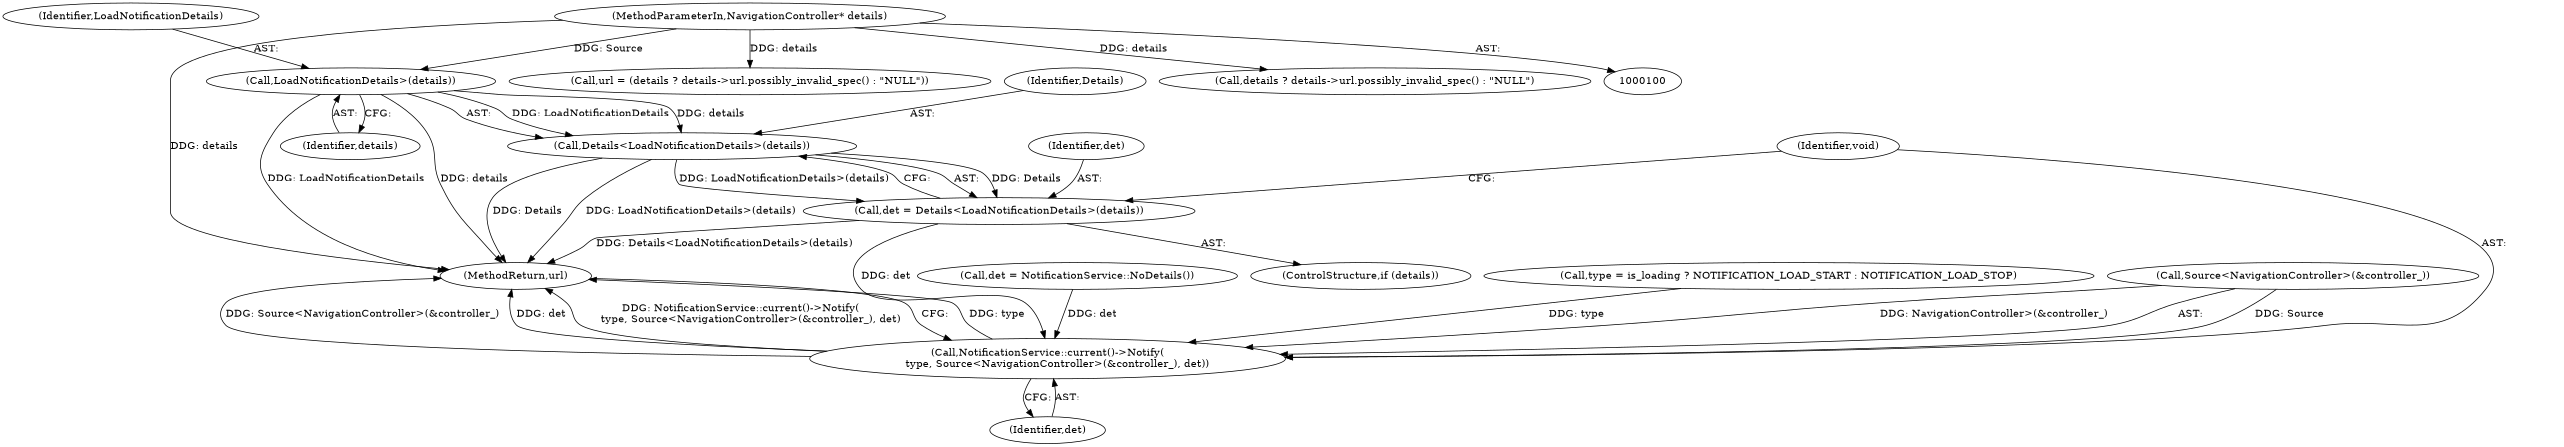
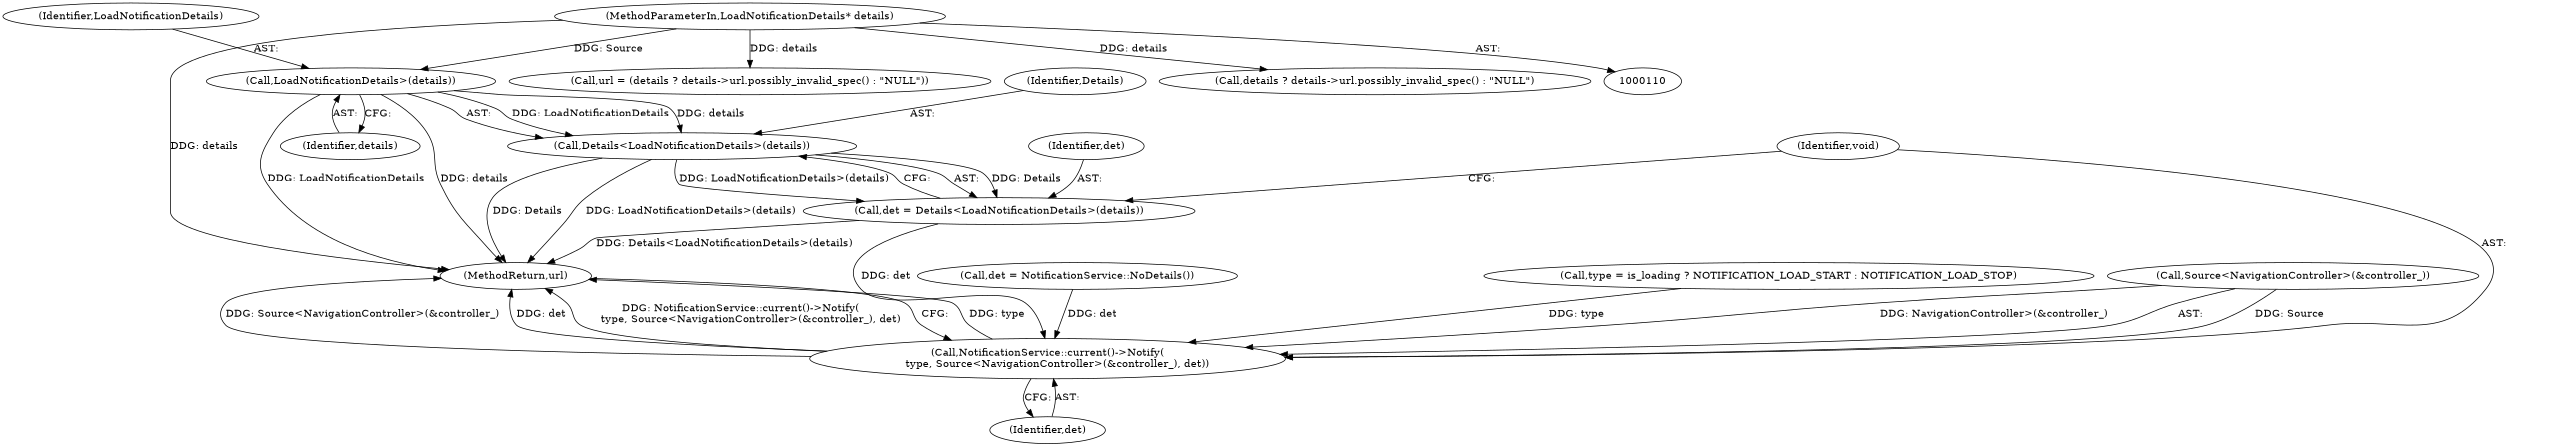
(750, 16) -> (750, 16)
(1643, 81) -> (1643, 81)
(1361, 276) -> none
